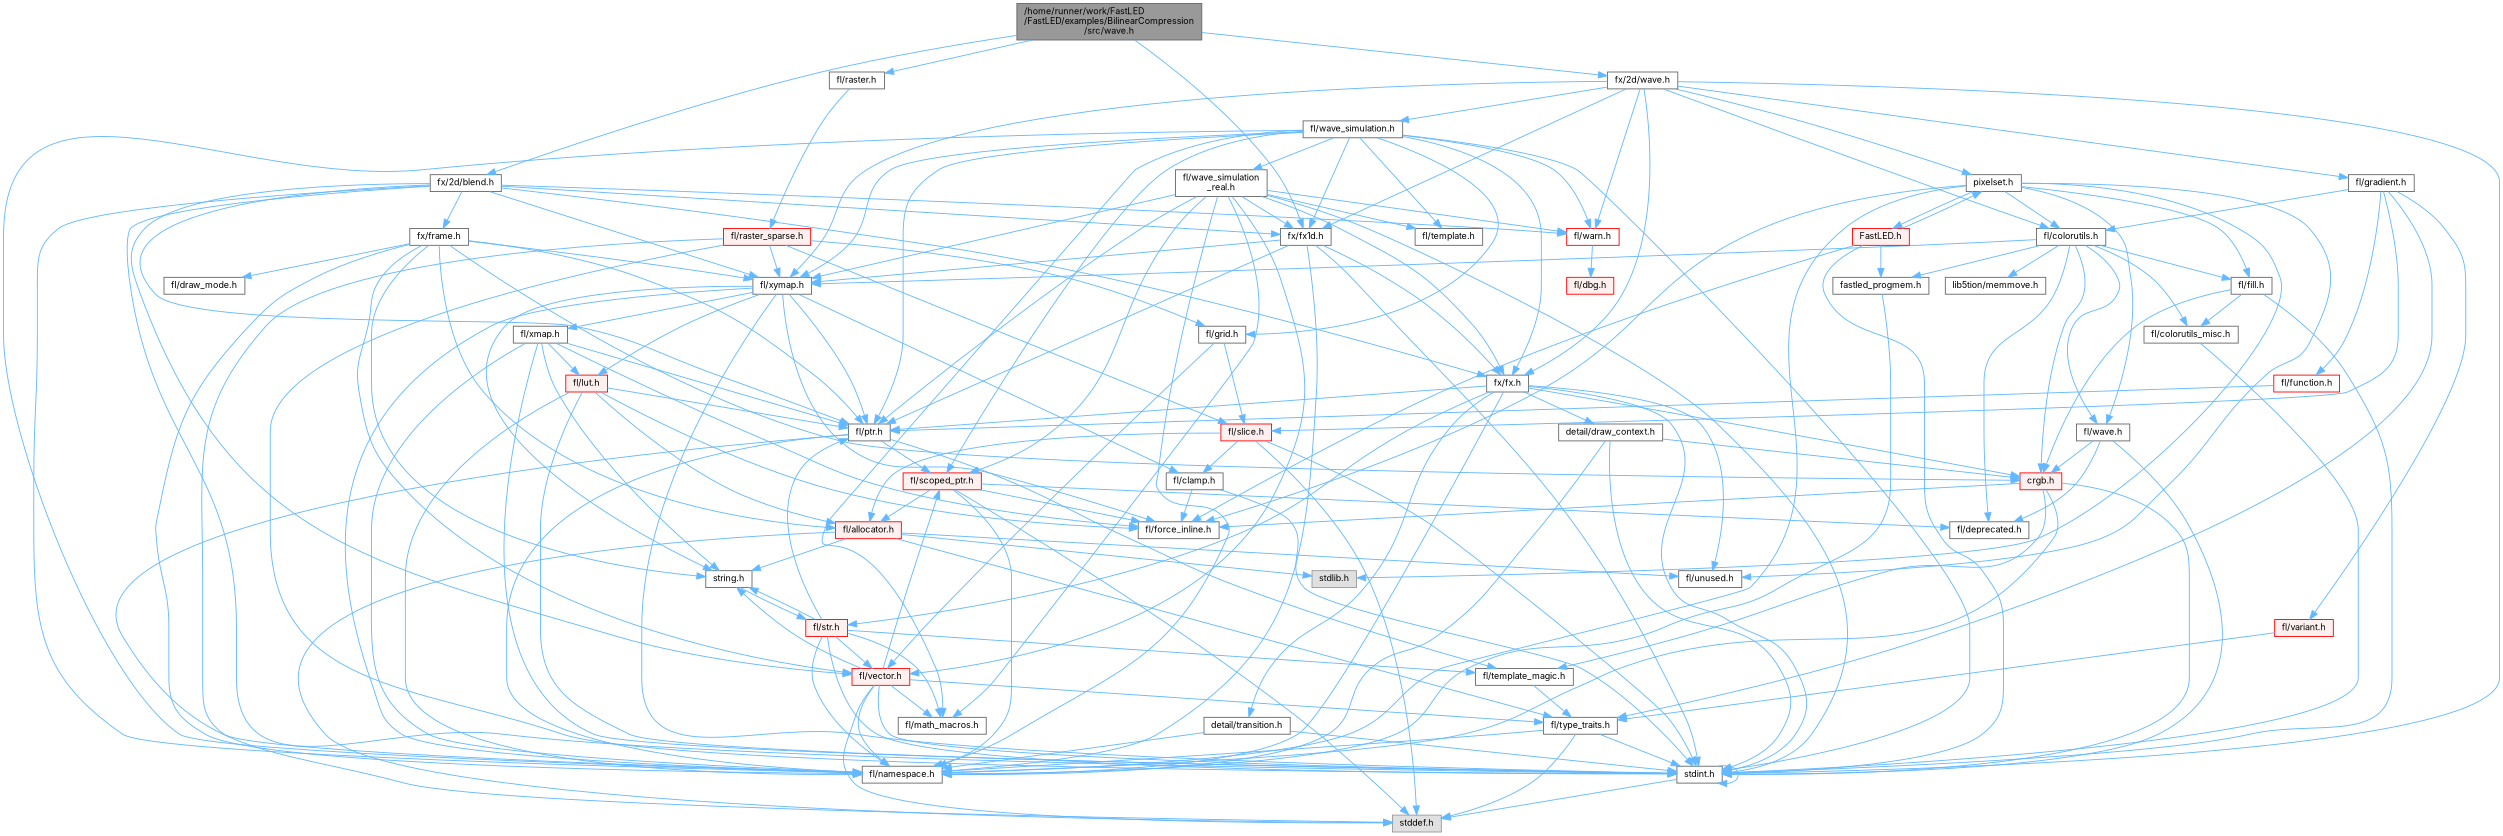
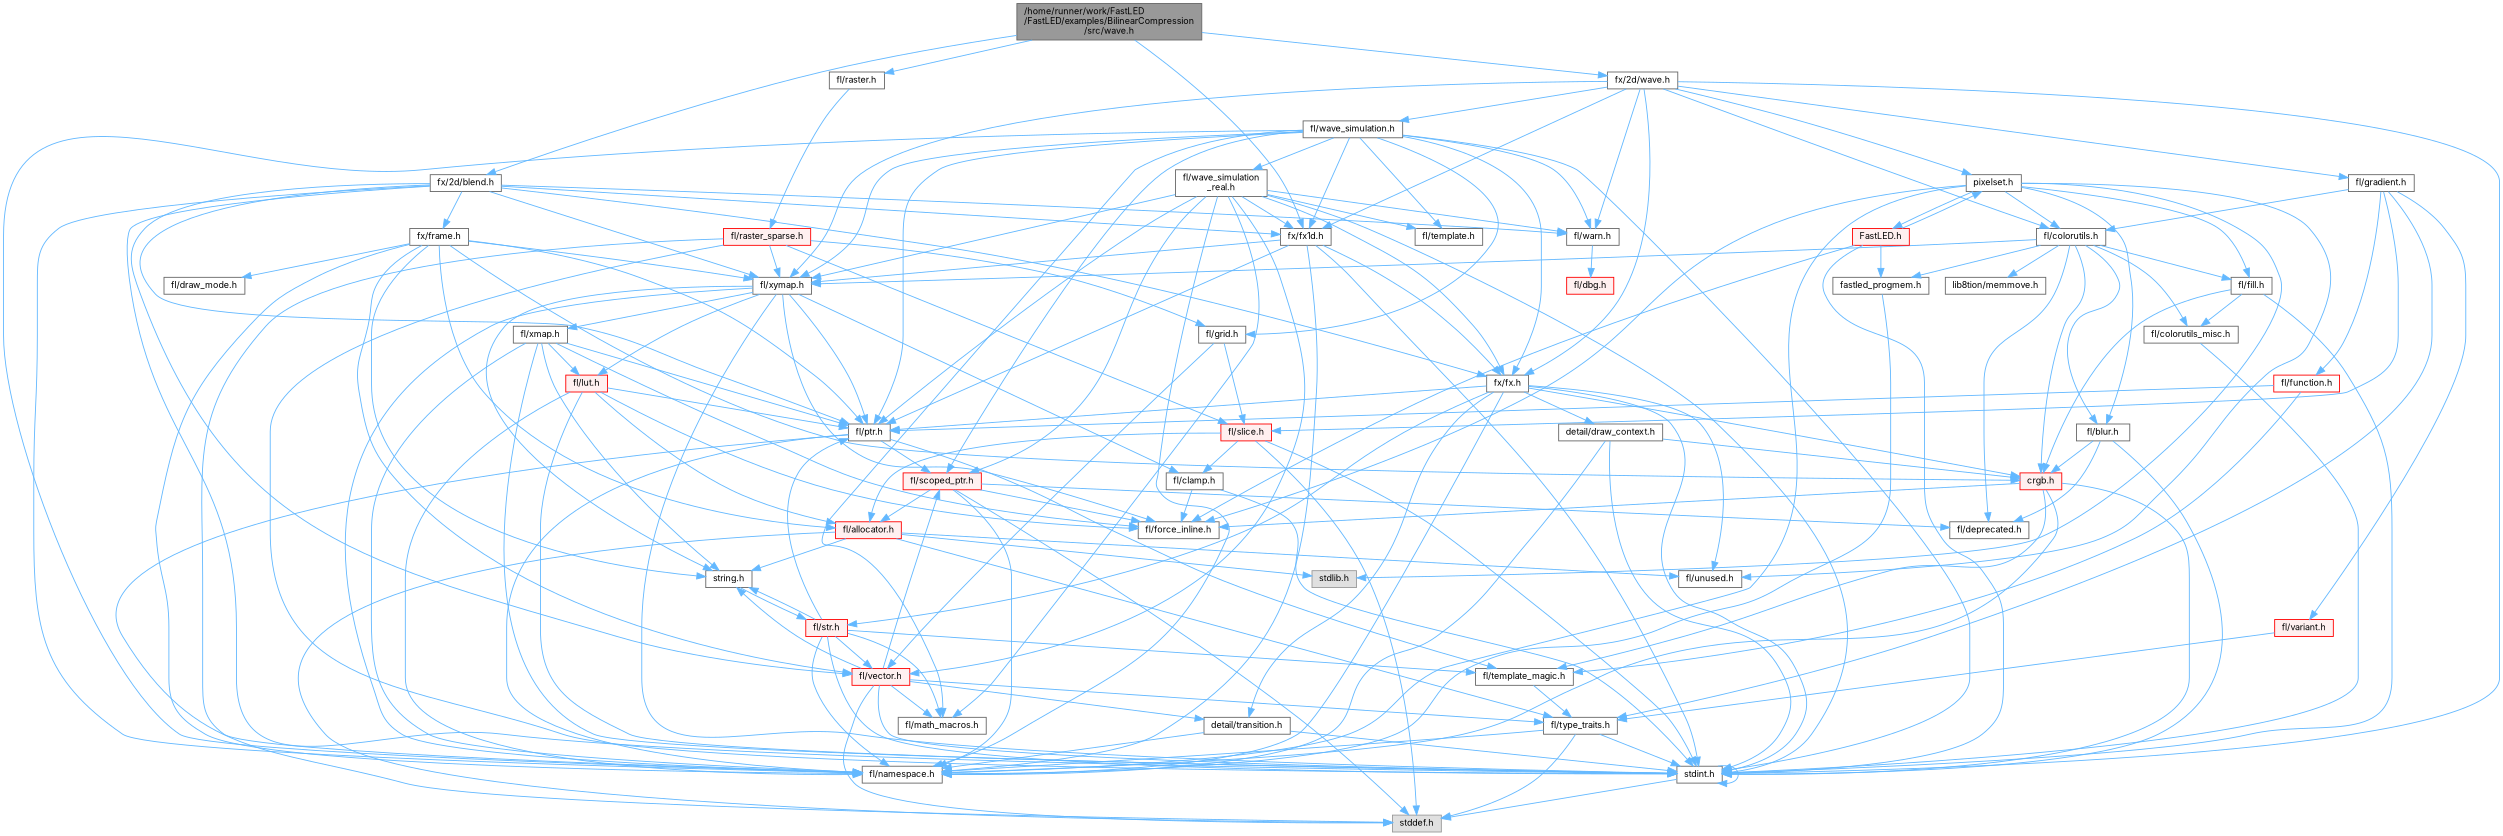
(1593, 237) -> (1593, 237)
(1996, 286) -> (1996, 286)
(2103, 432) -> (2103, 432)
none -> (1972, 599)
(859, 728) -> (1052, 700)
